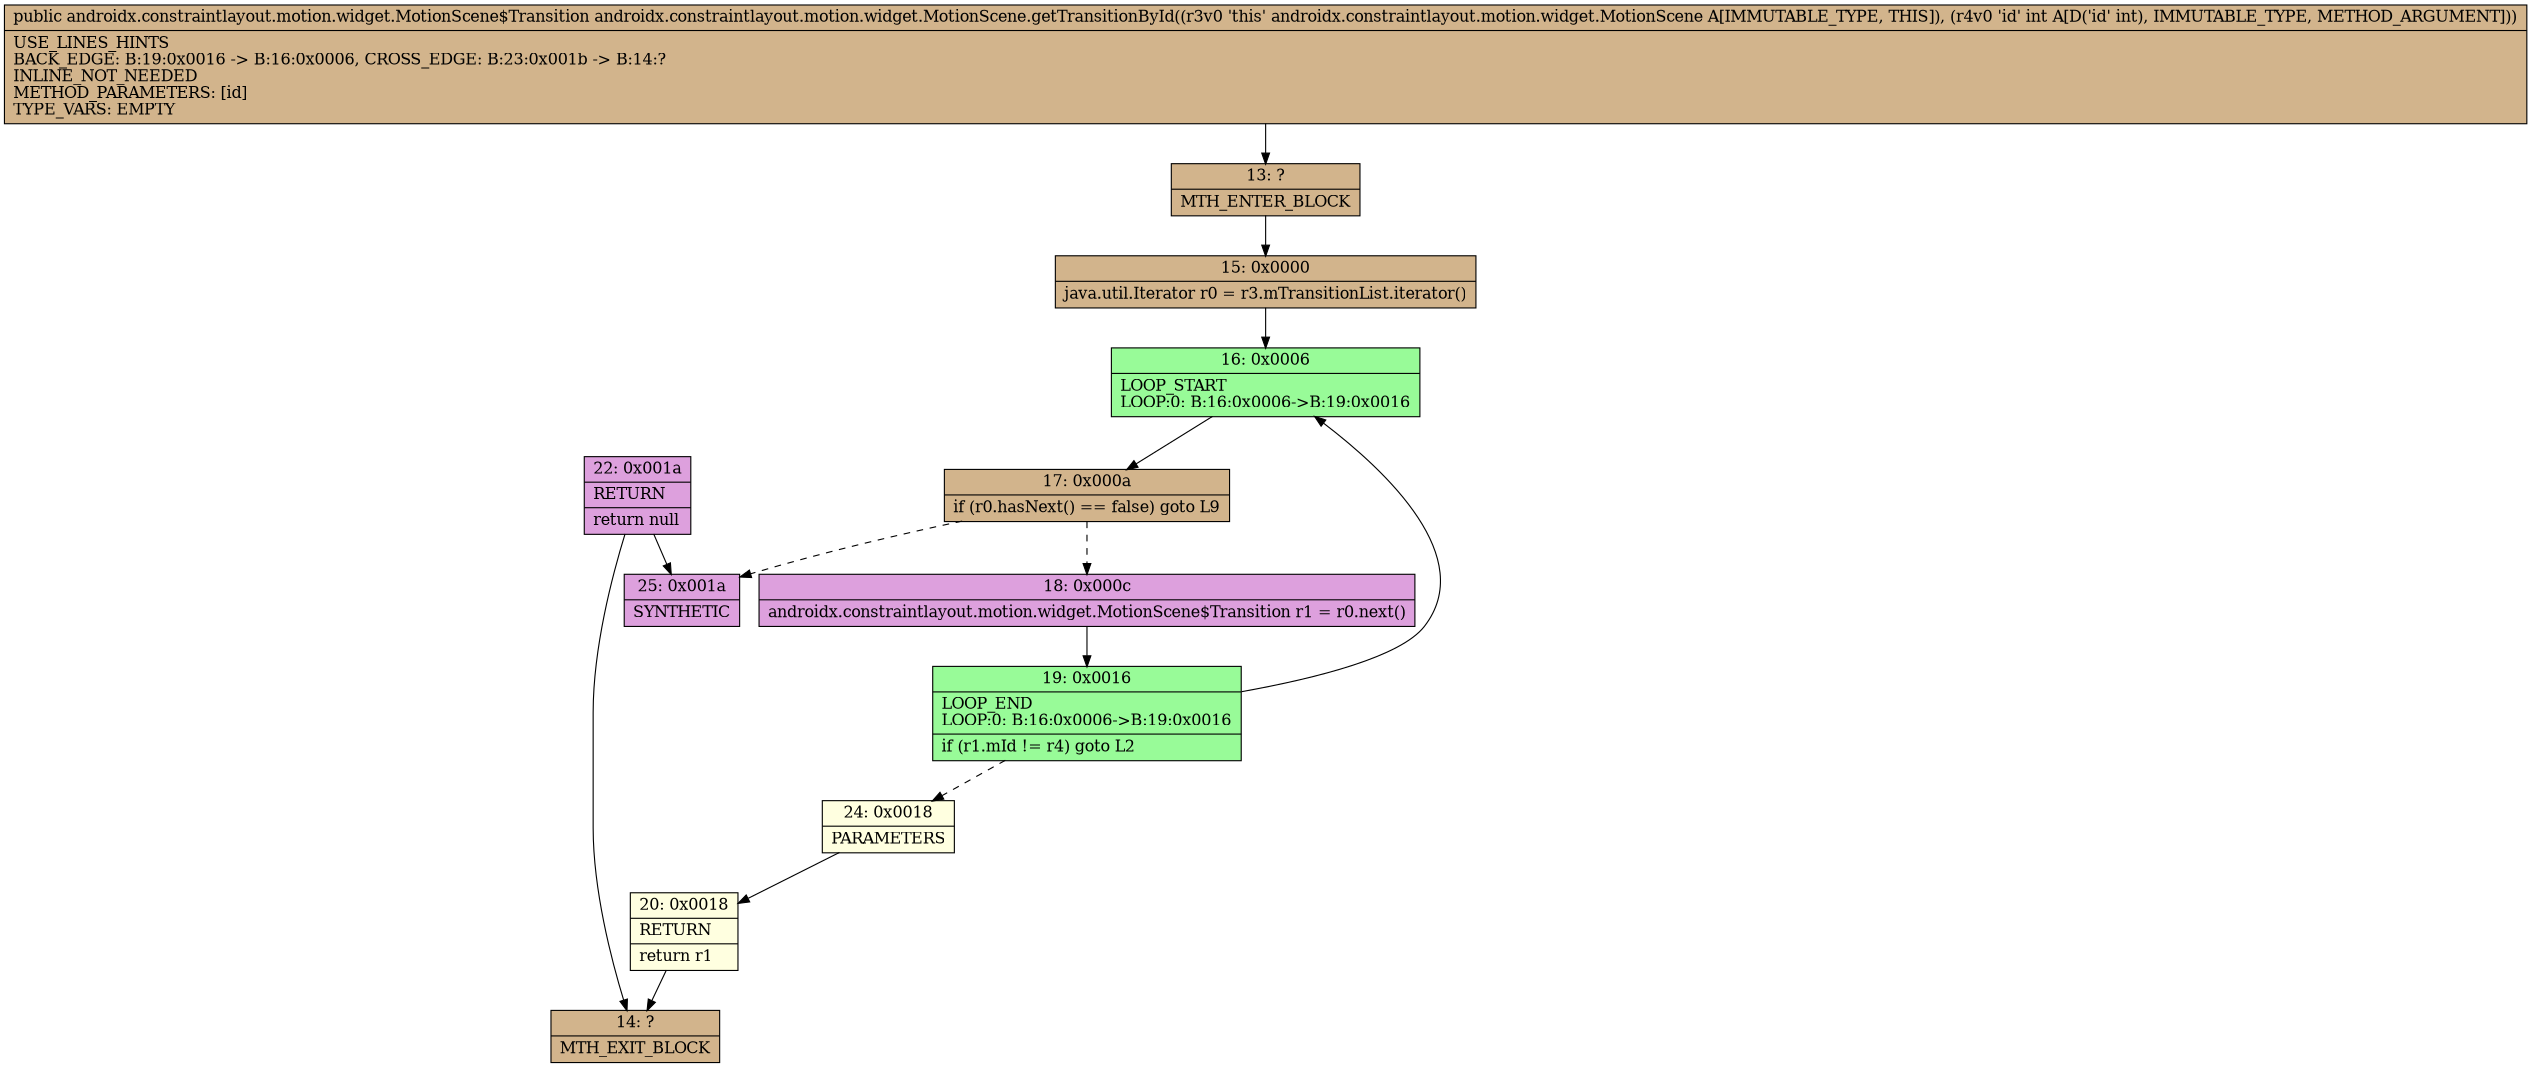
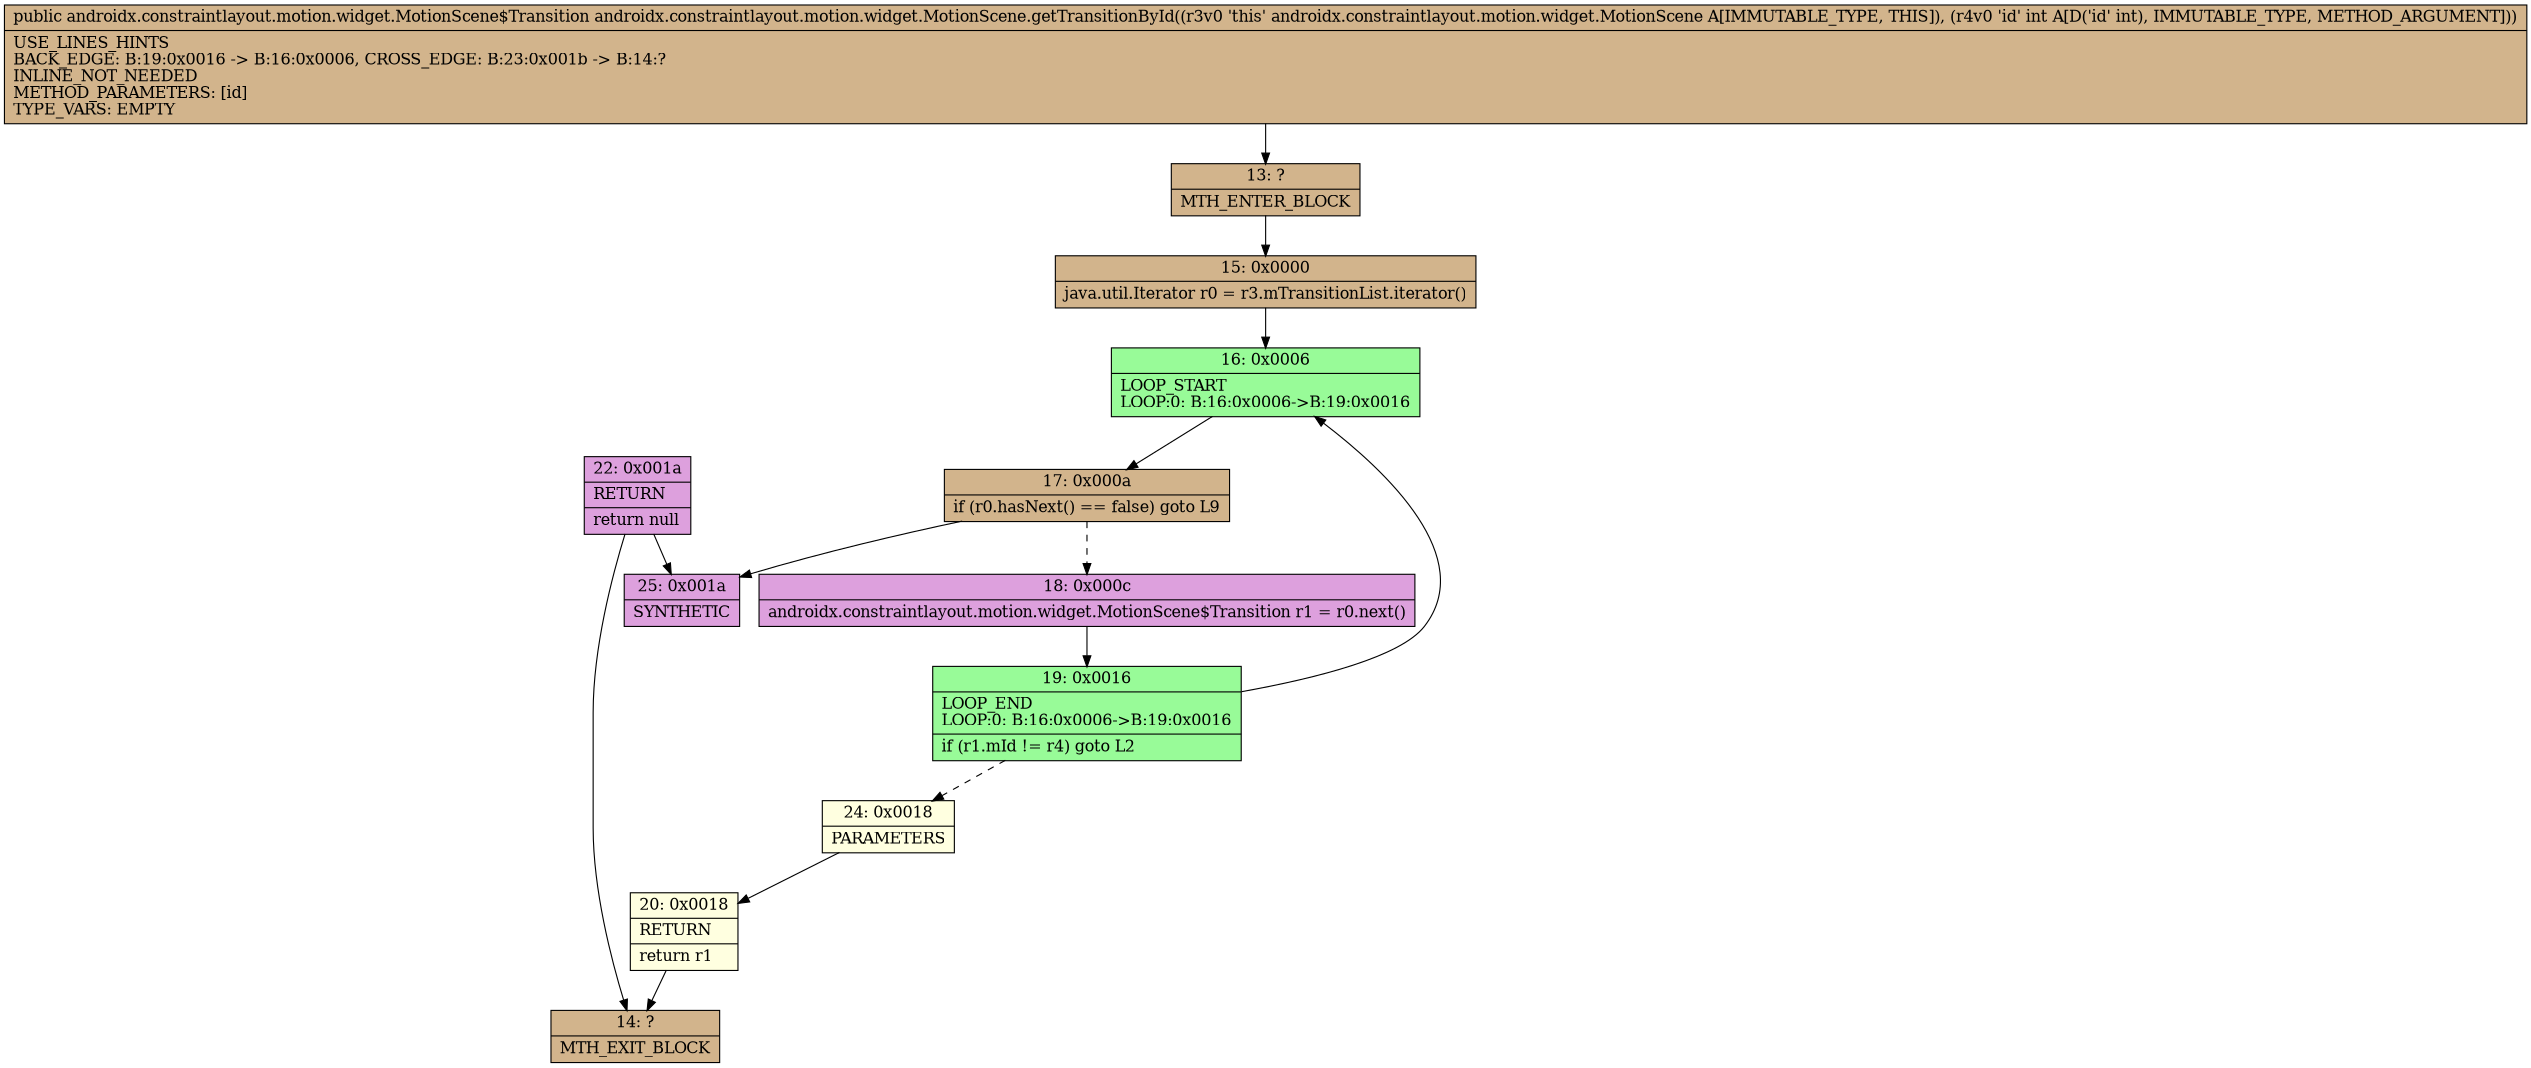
(856, 545) -> (856, 545)
